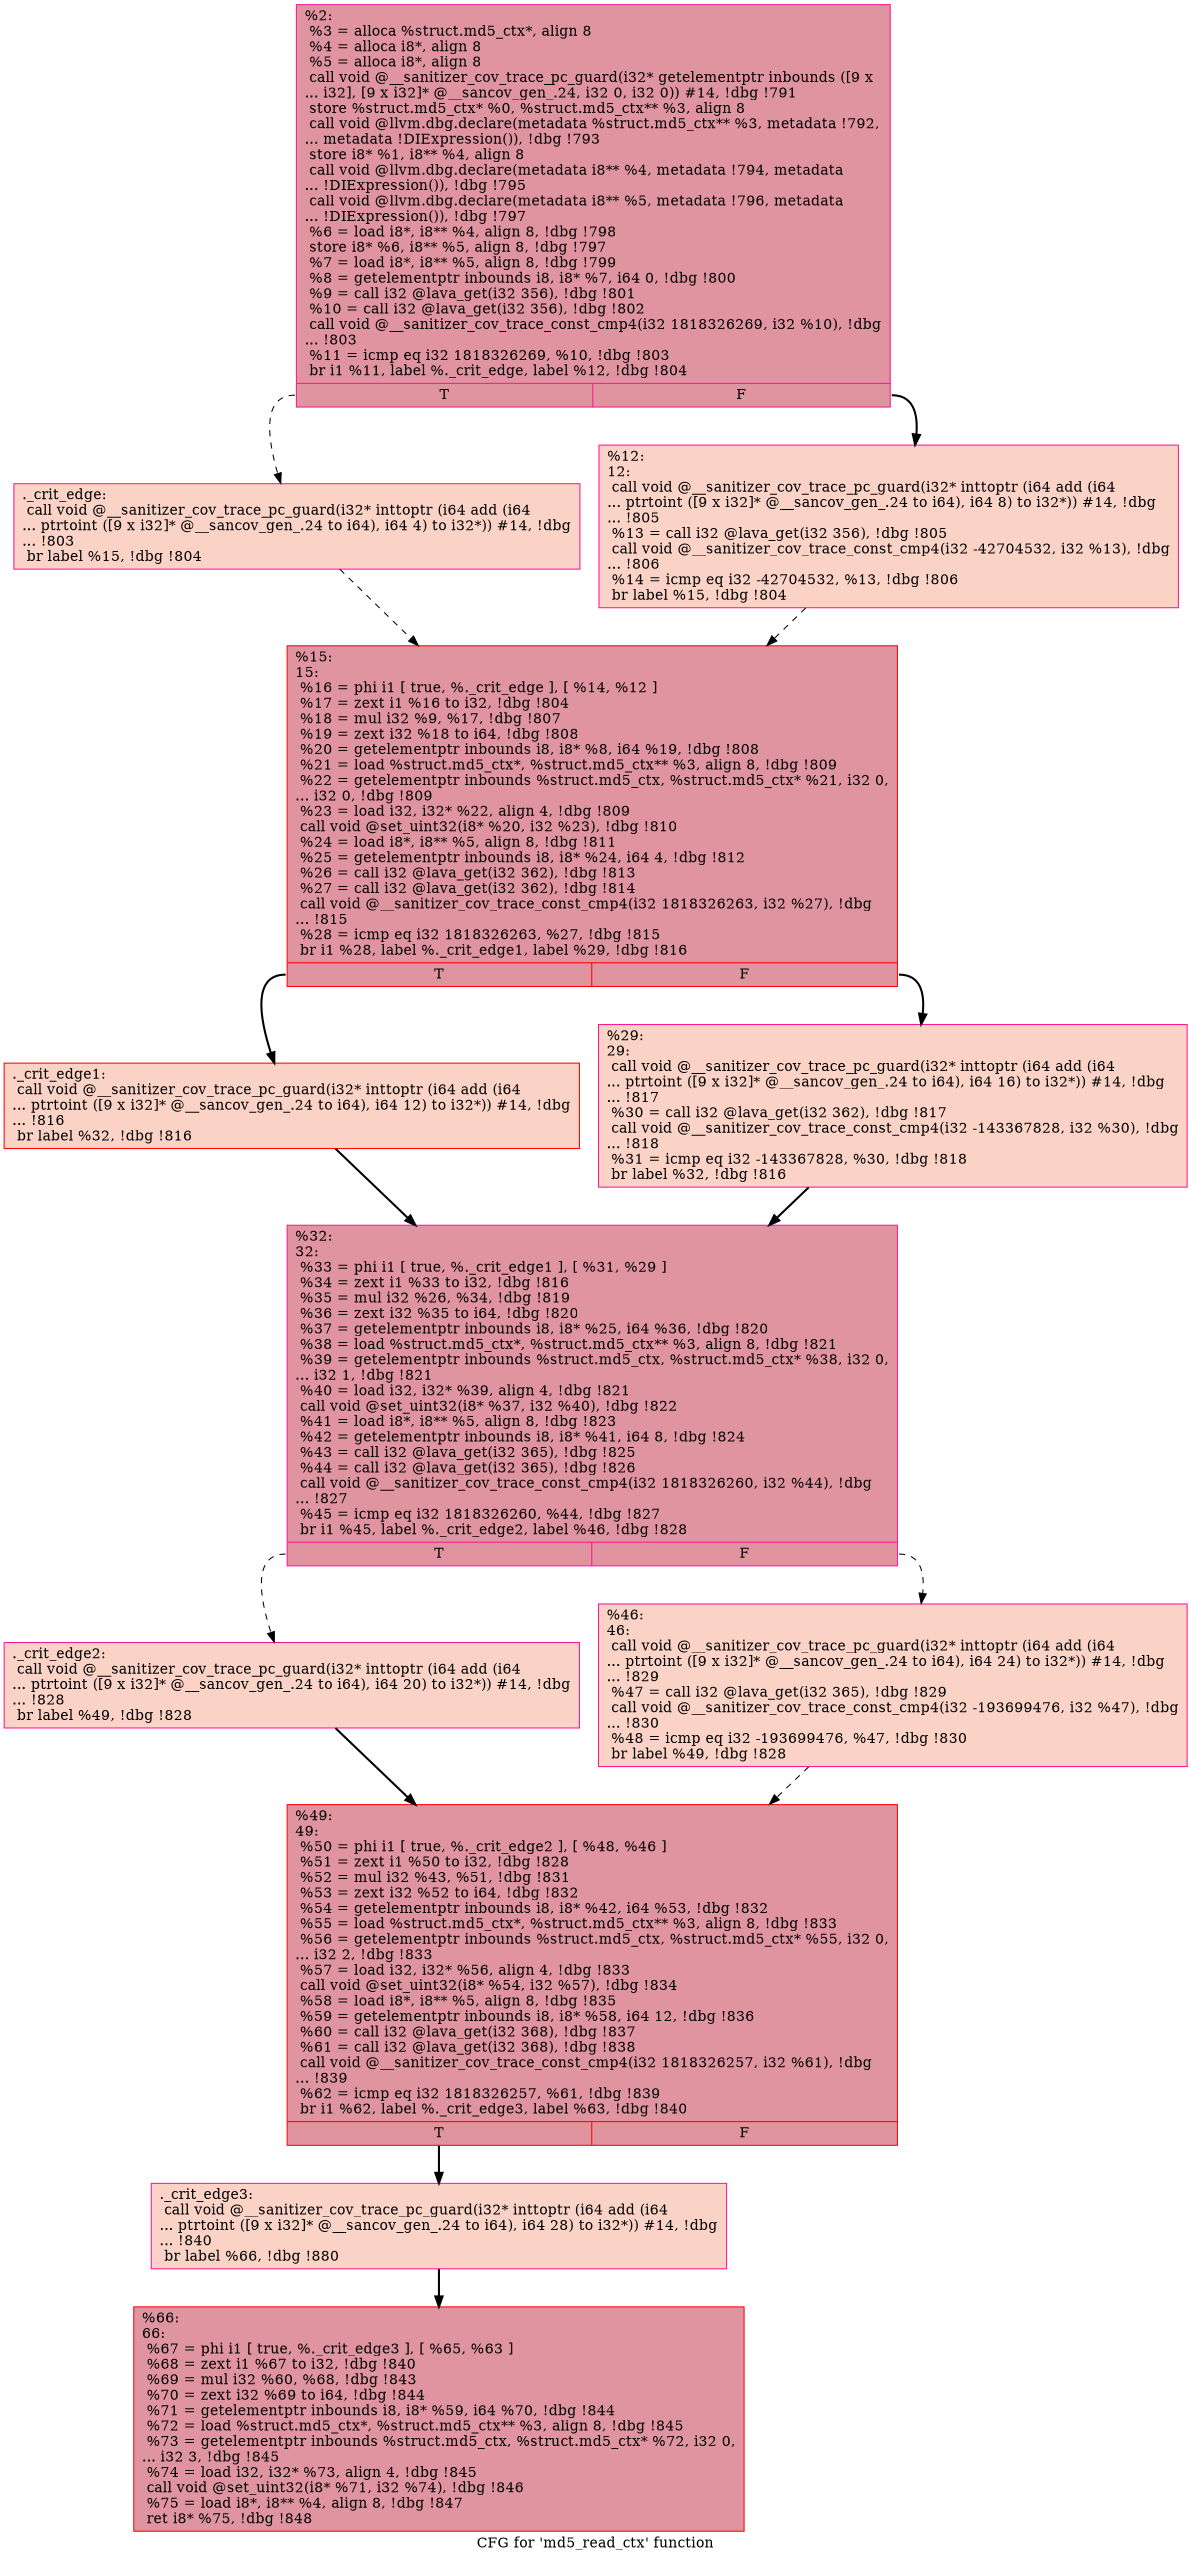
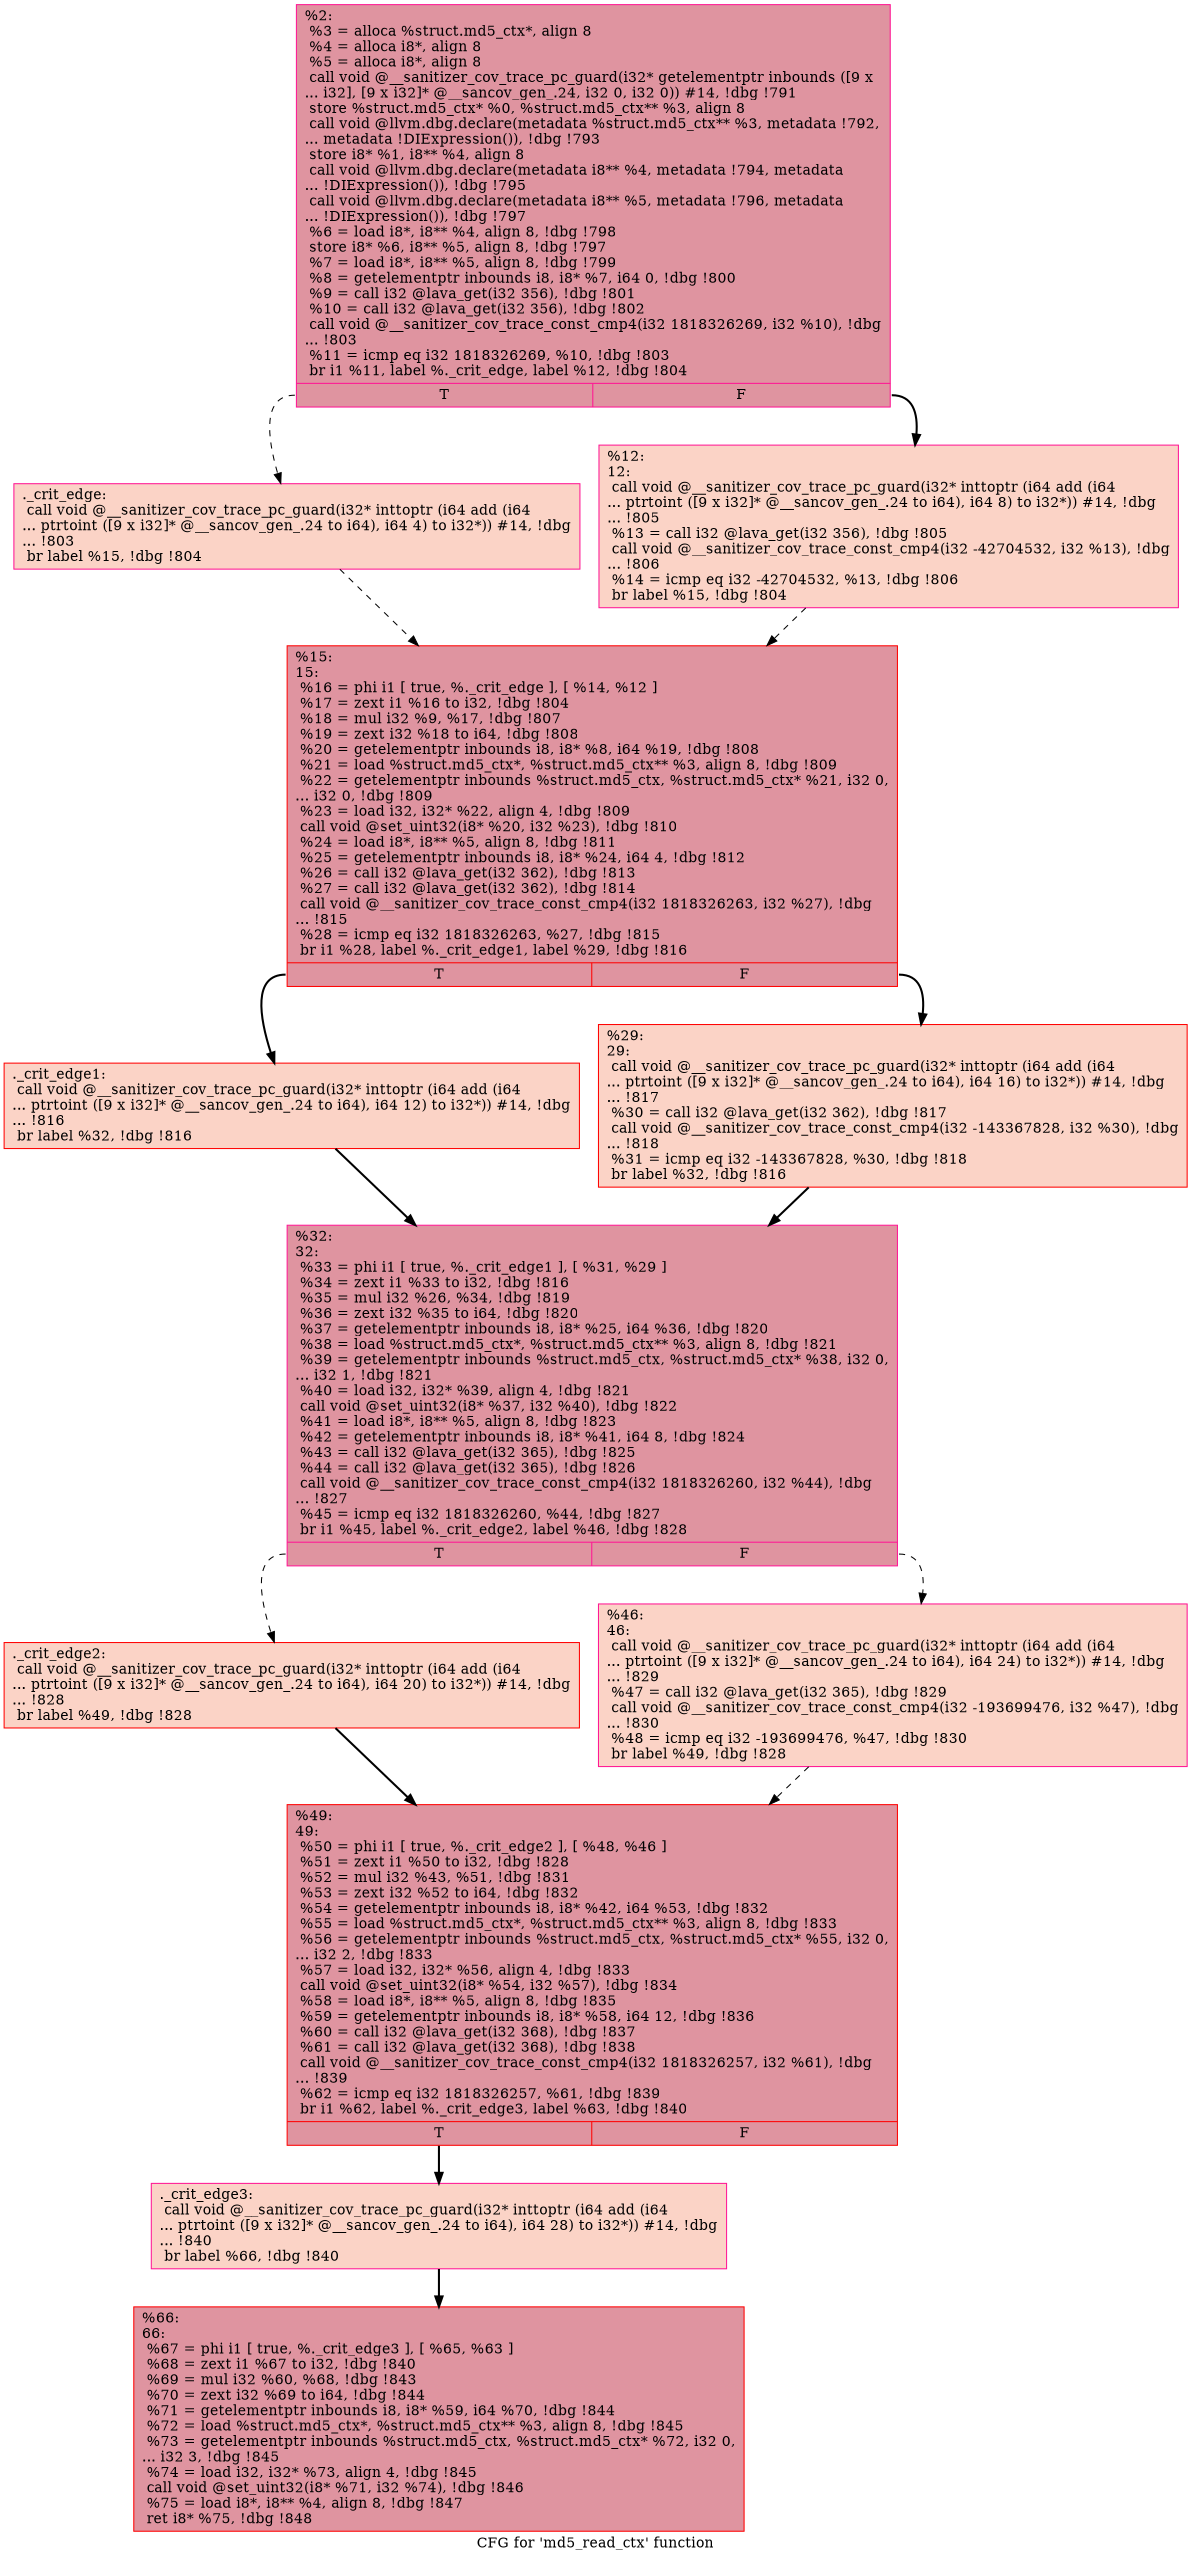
(893, 1106) -> (893, 1106)
(292, 1685) -> (292, 1685)
(250, 2256) -> (250, 2256)
